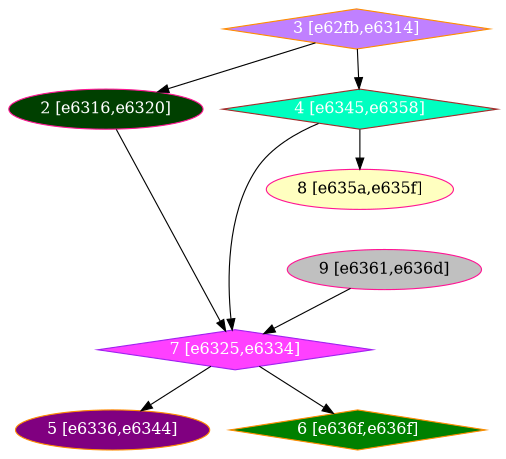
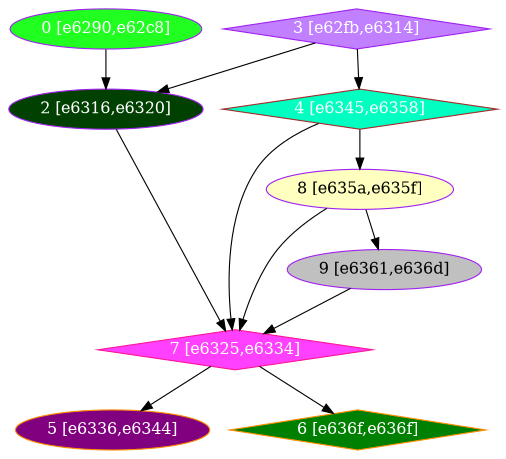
none -> (106, 29)
(357, 29) -> (357, 29)
(106, 109) -> (106, 109)
(360, 189) -> (360, 189)
none -> (370, 224)
none -> (273, 255)
(384, 270) -> (384, 270)
(235, 350) -> (235, 350)
